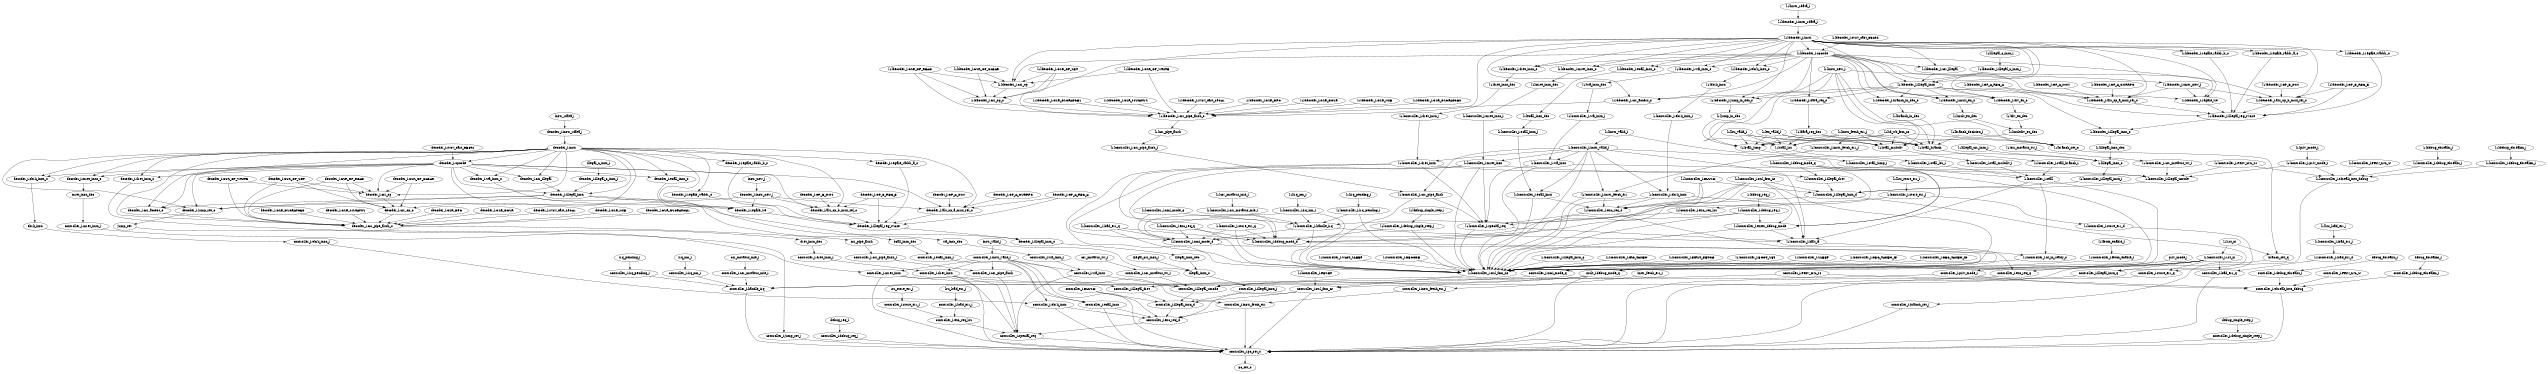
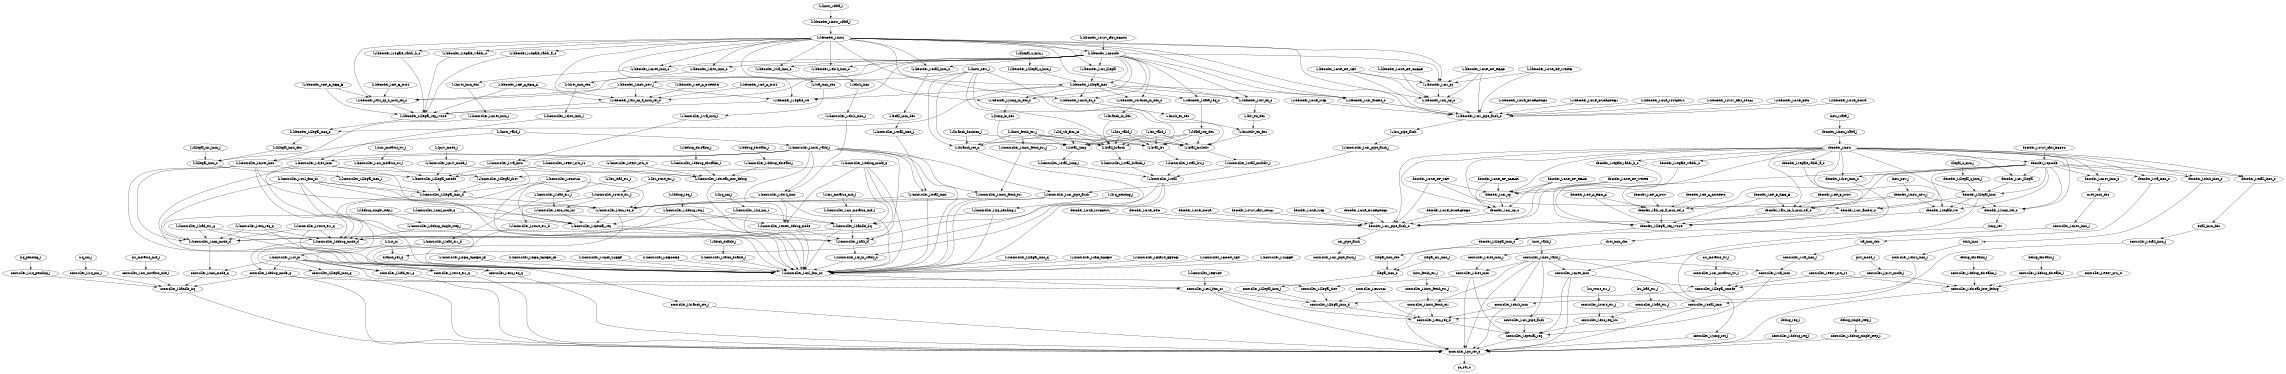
none -> (553, 201)
none -> (809, 234)
(930, 265) -> none
(1603, 273) -> (270, 273)
